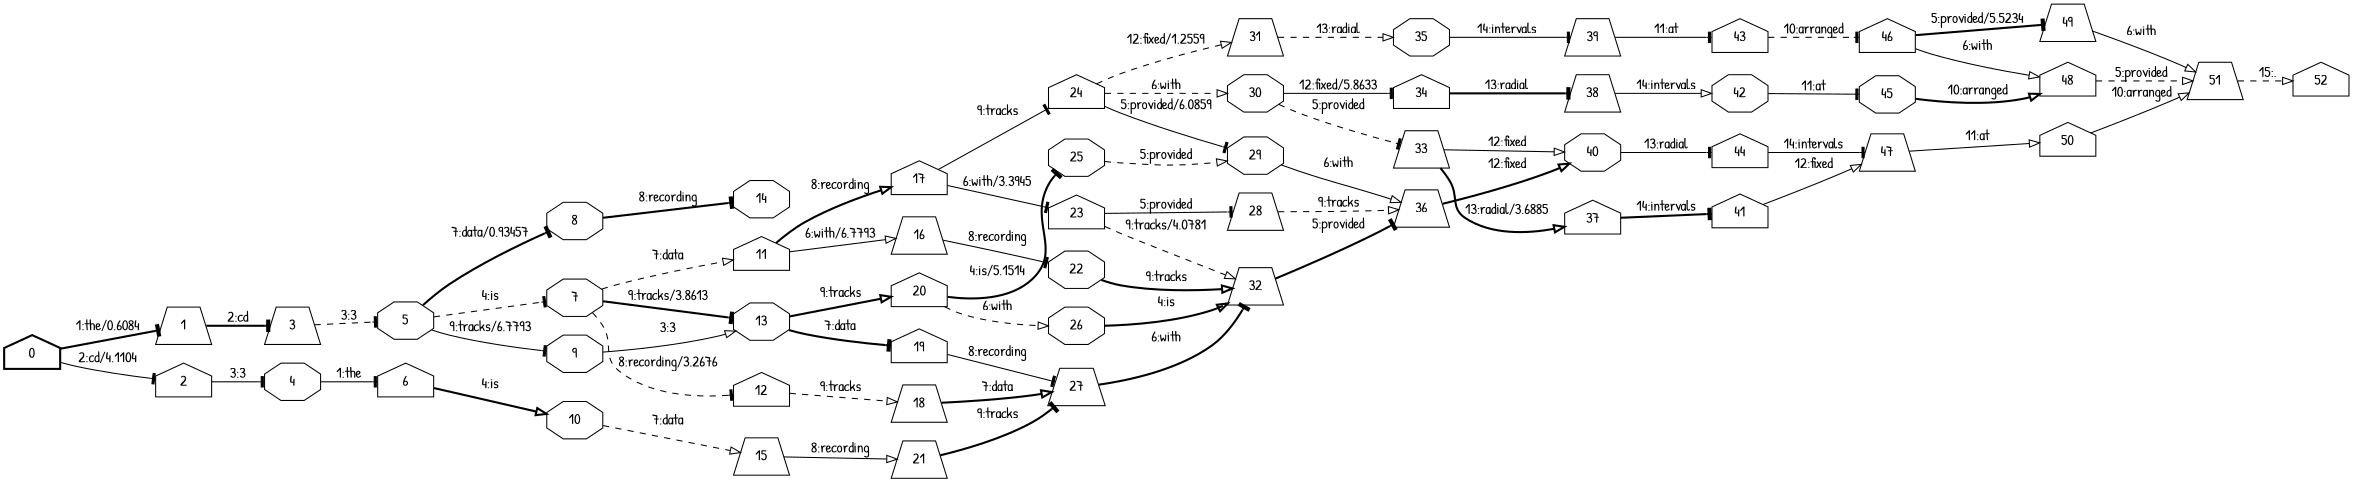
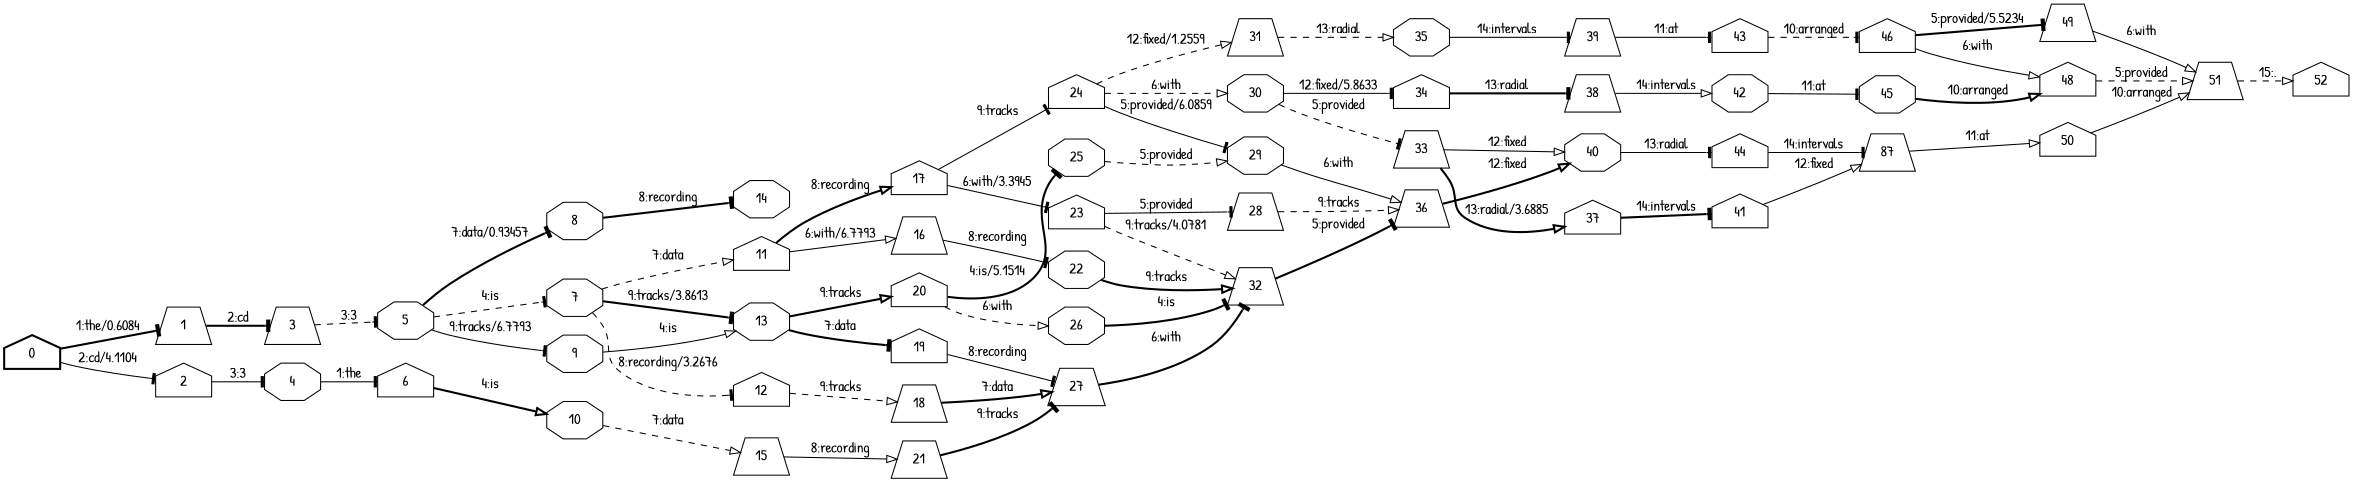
(1887, 153) -> (1887, 153)
(1165, 321) -> (1165, 321)
(668, 328) -> (668, 328)
